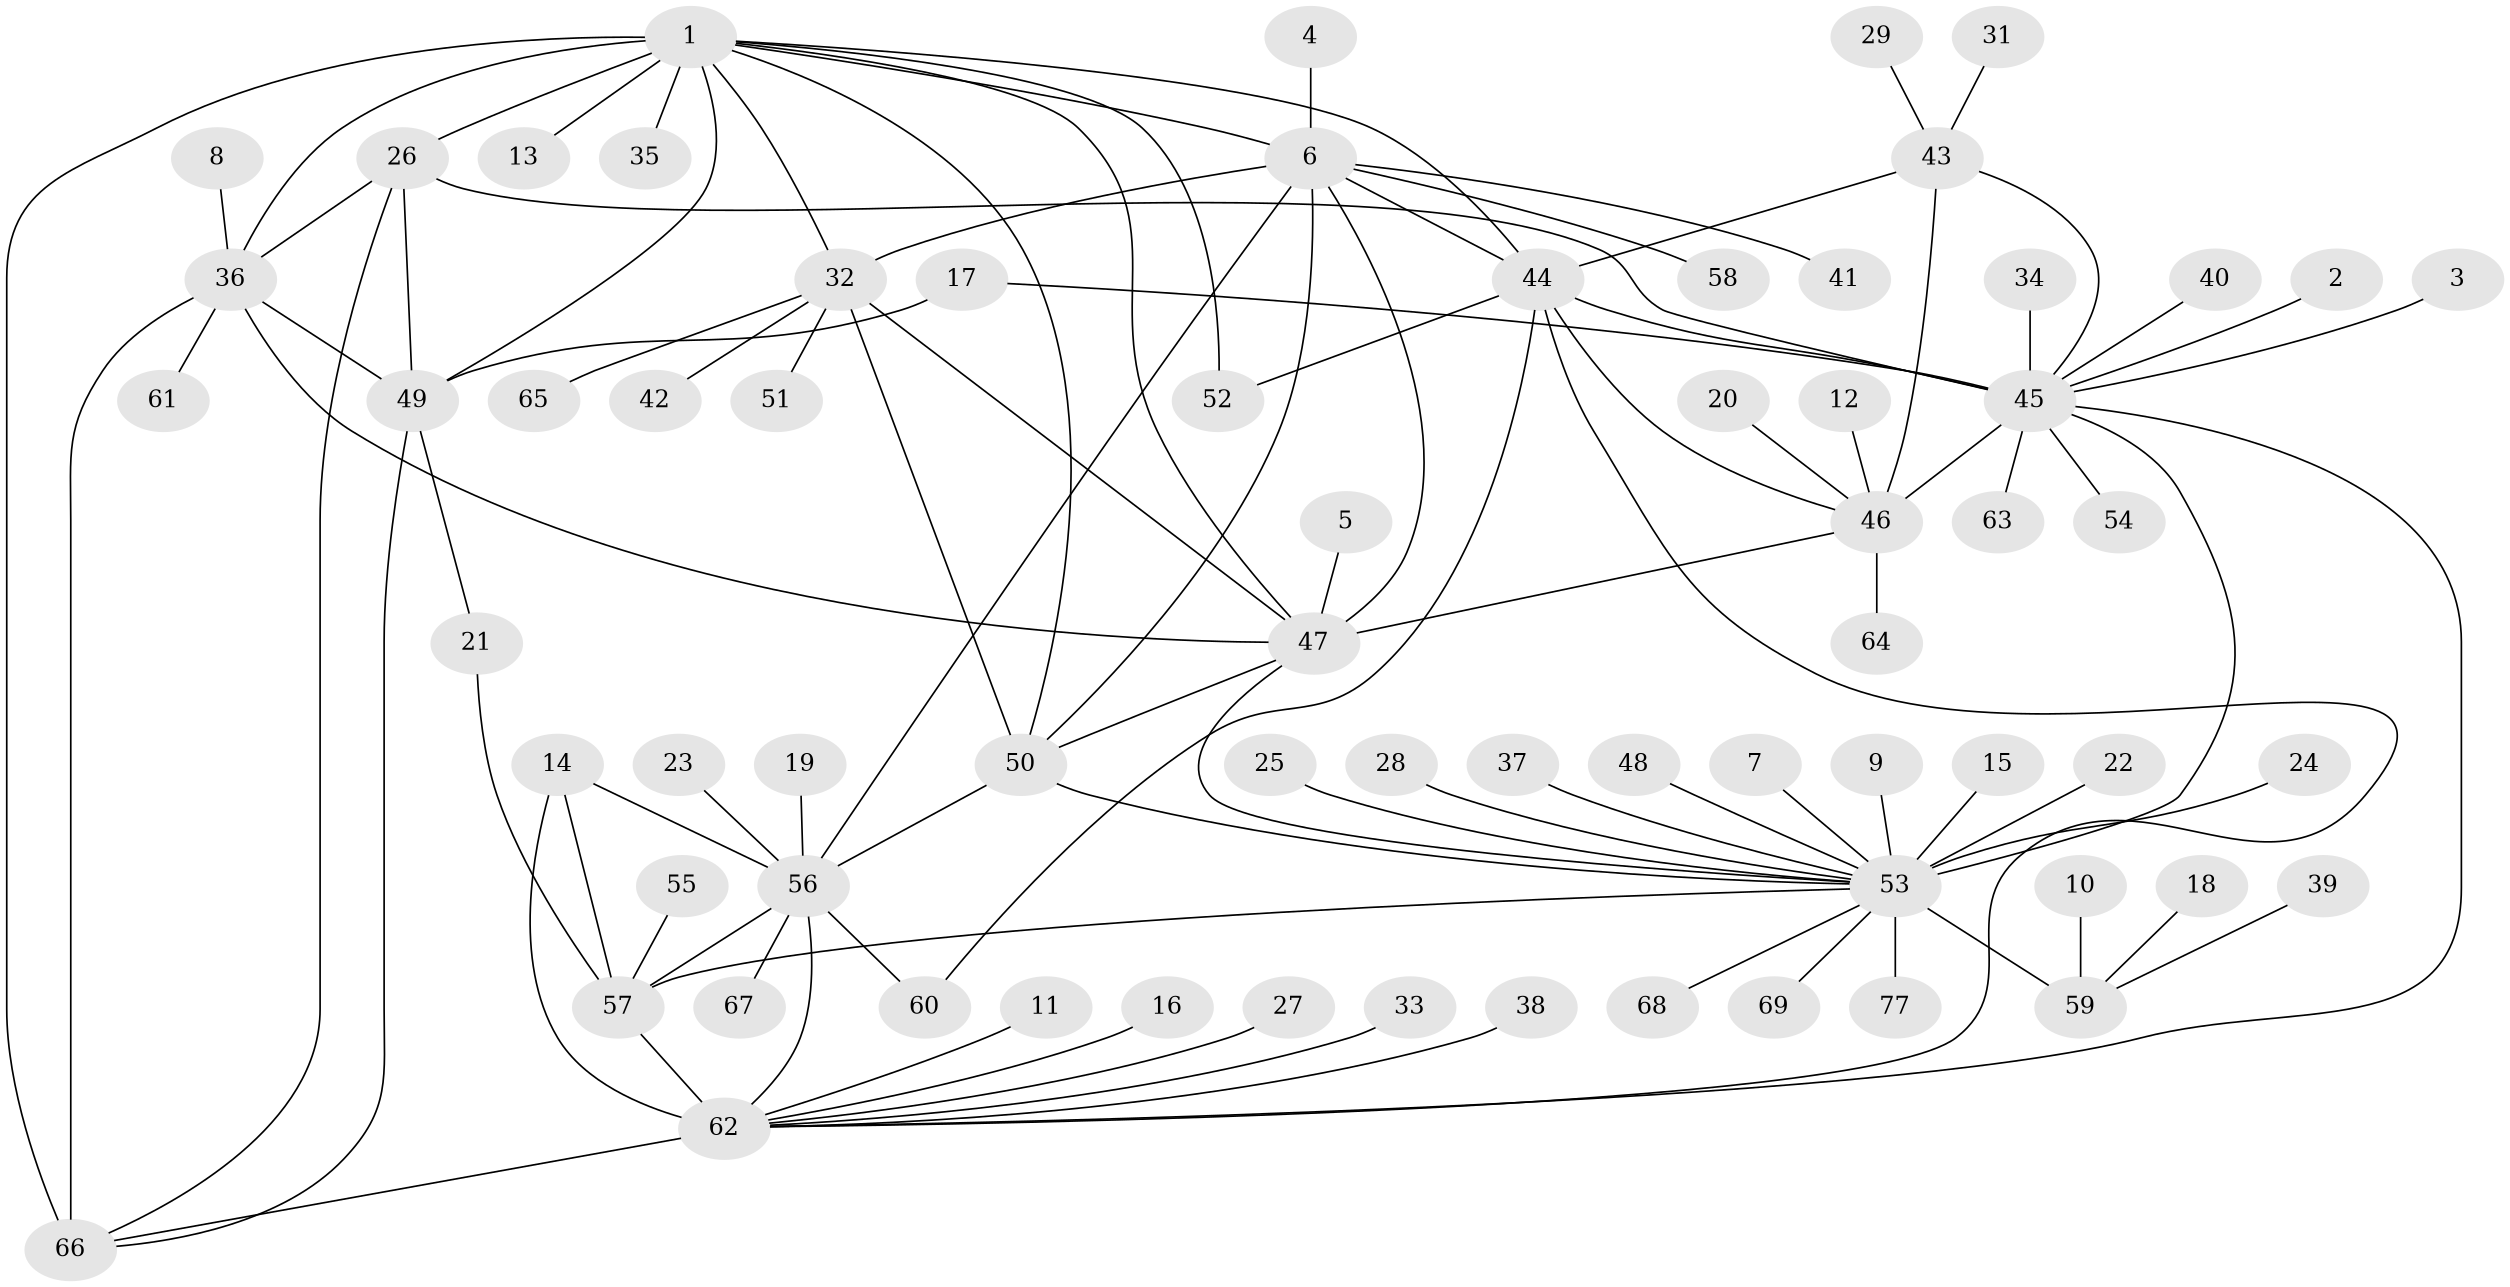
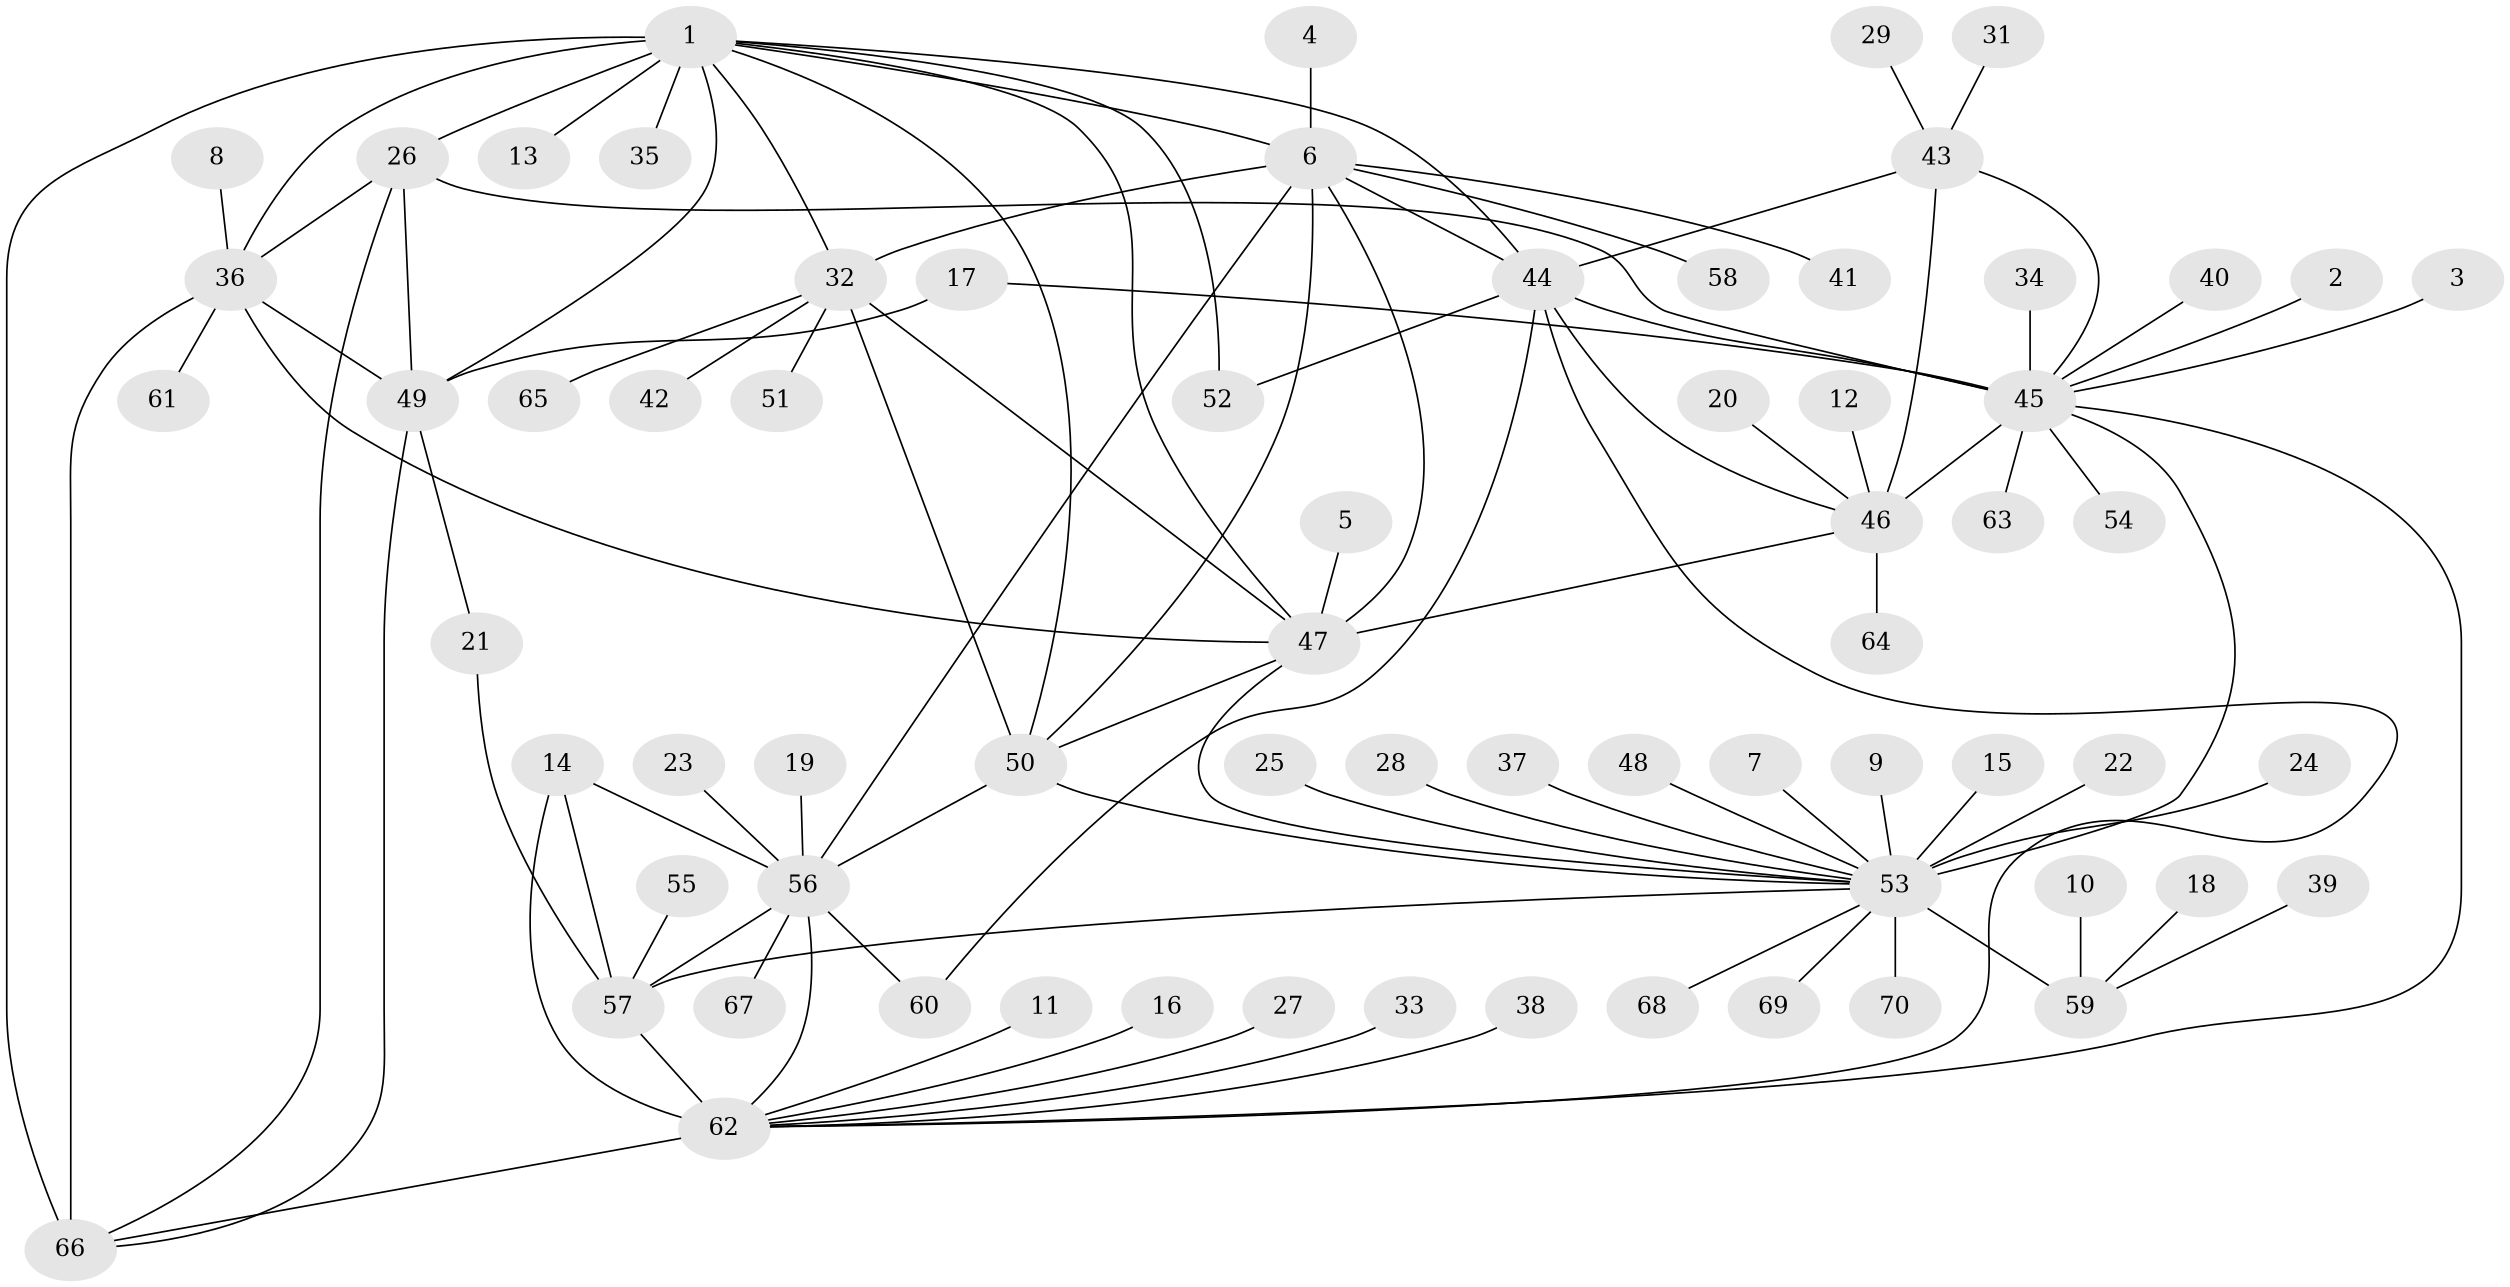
(1895, 1007) -> (1895, 1007)
